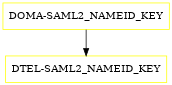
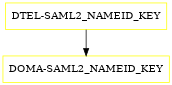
(86, 39) -> (86, 39)
